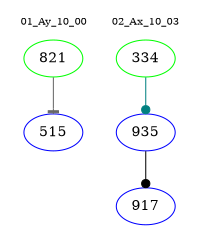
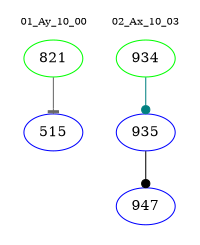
(146, 59) -> (146, 59)
(146, 206) -> (146, 206)
